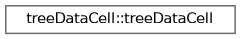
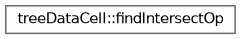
(120, 20) -> (120, 20)
